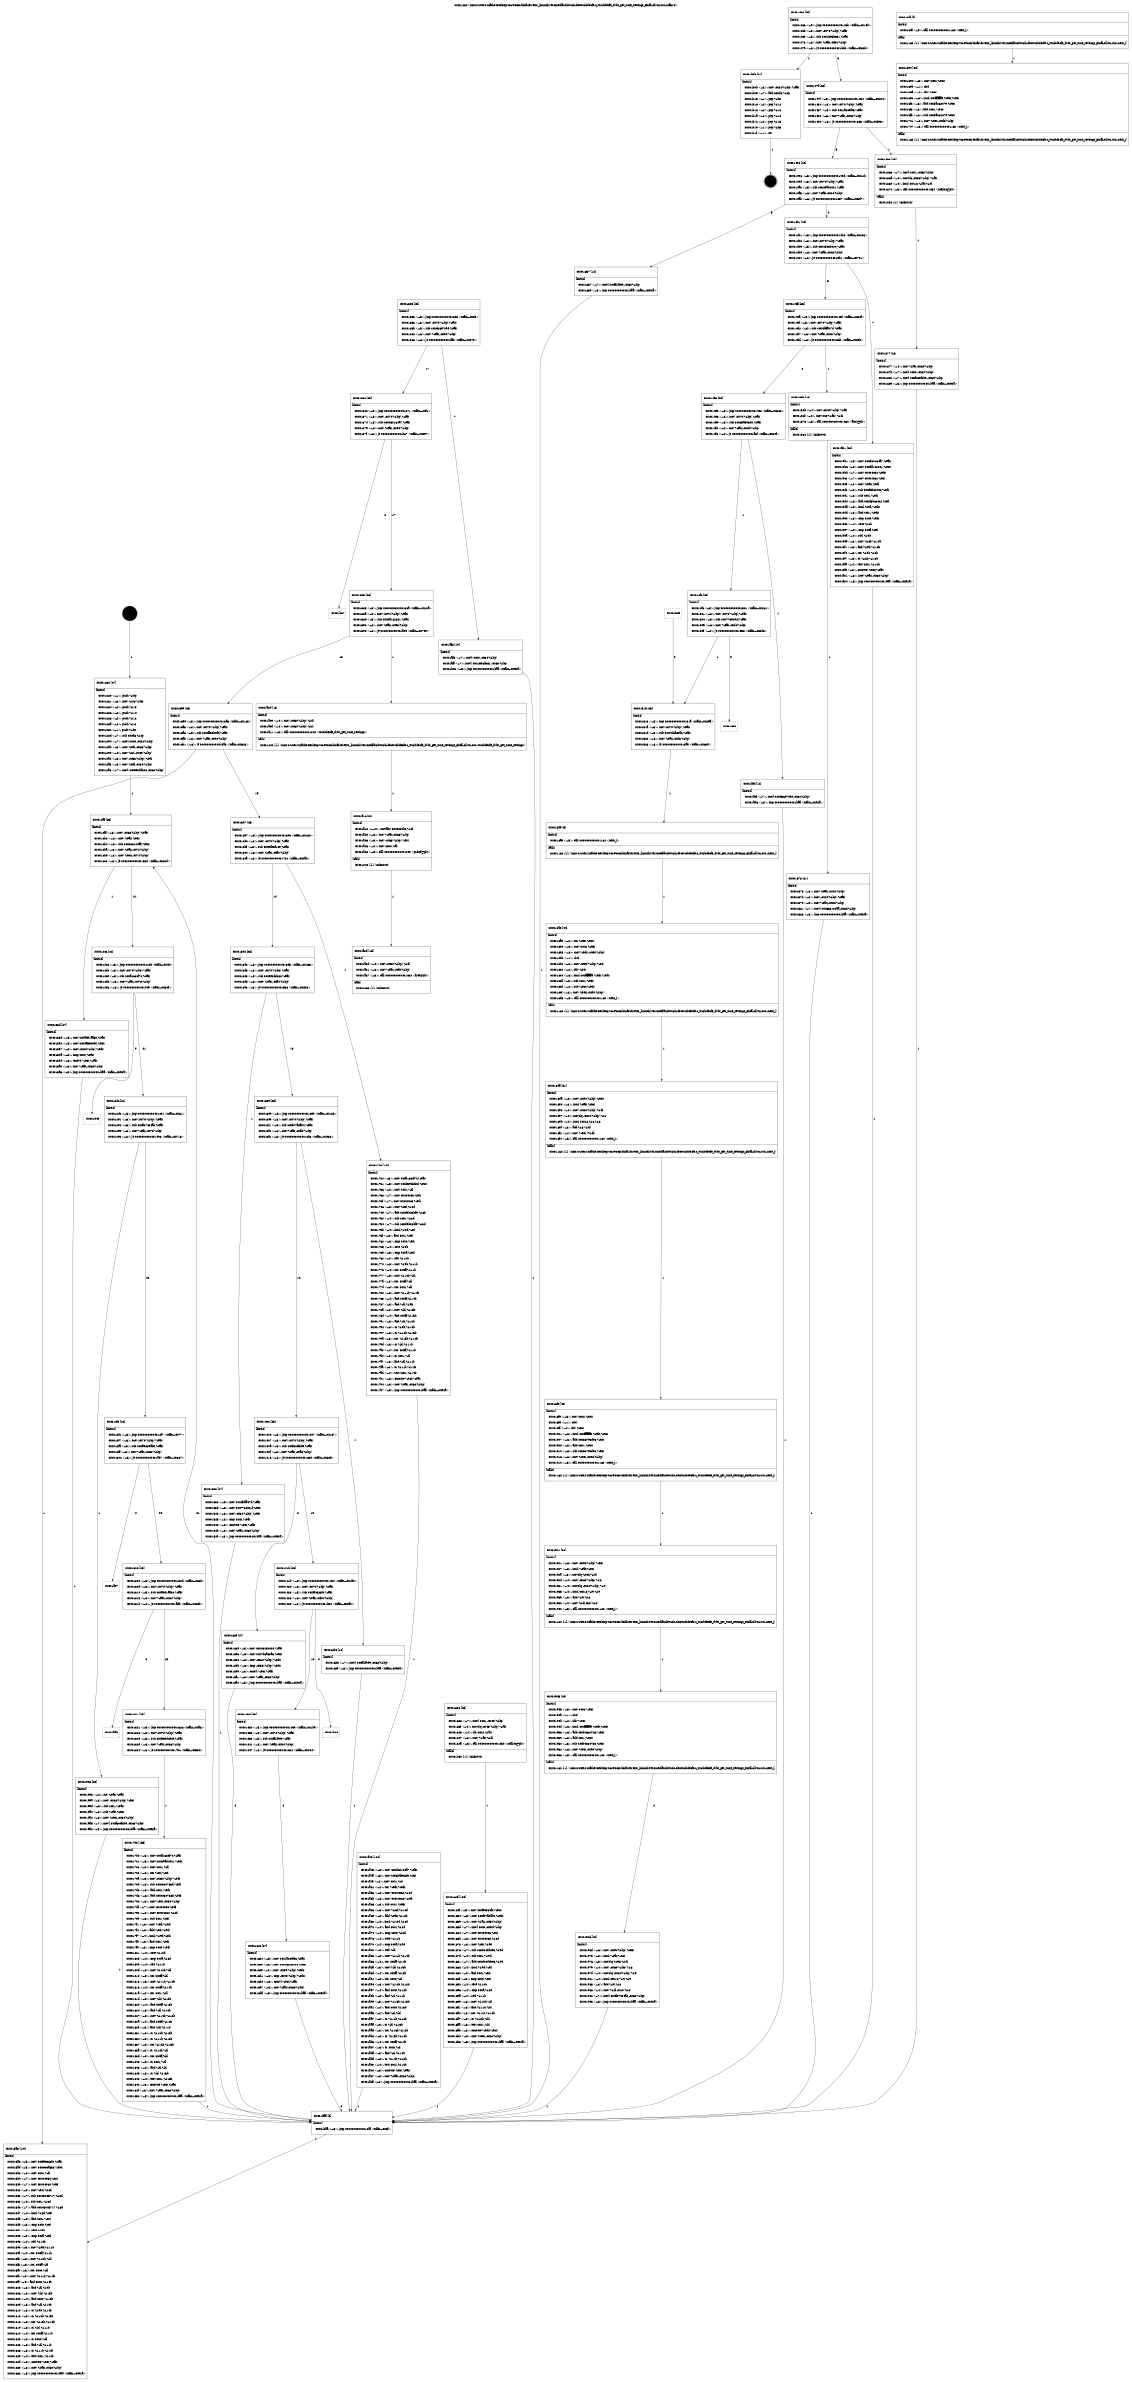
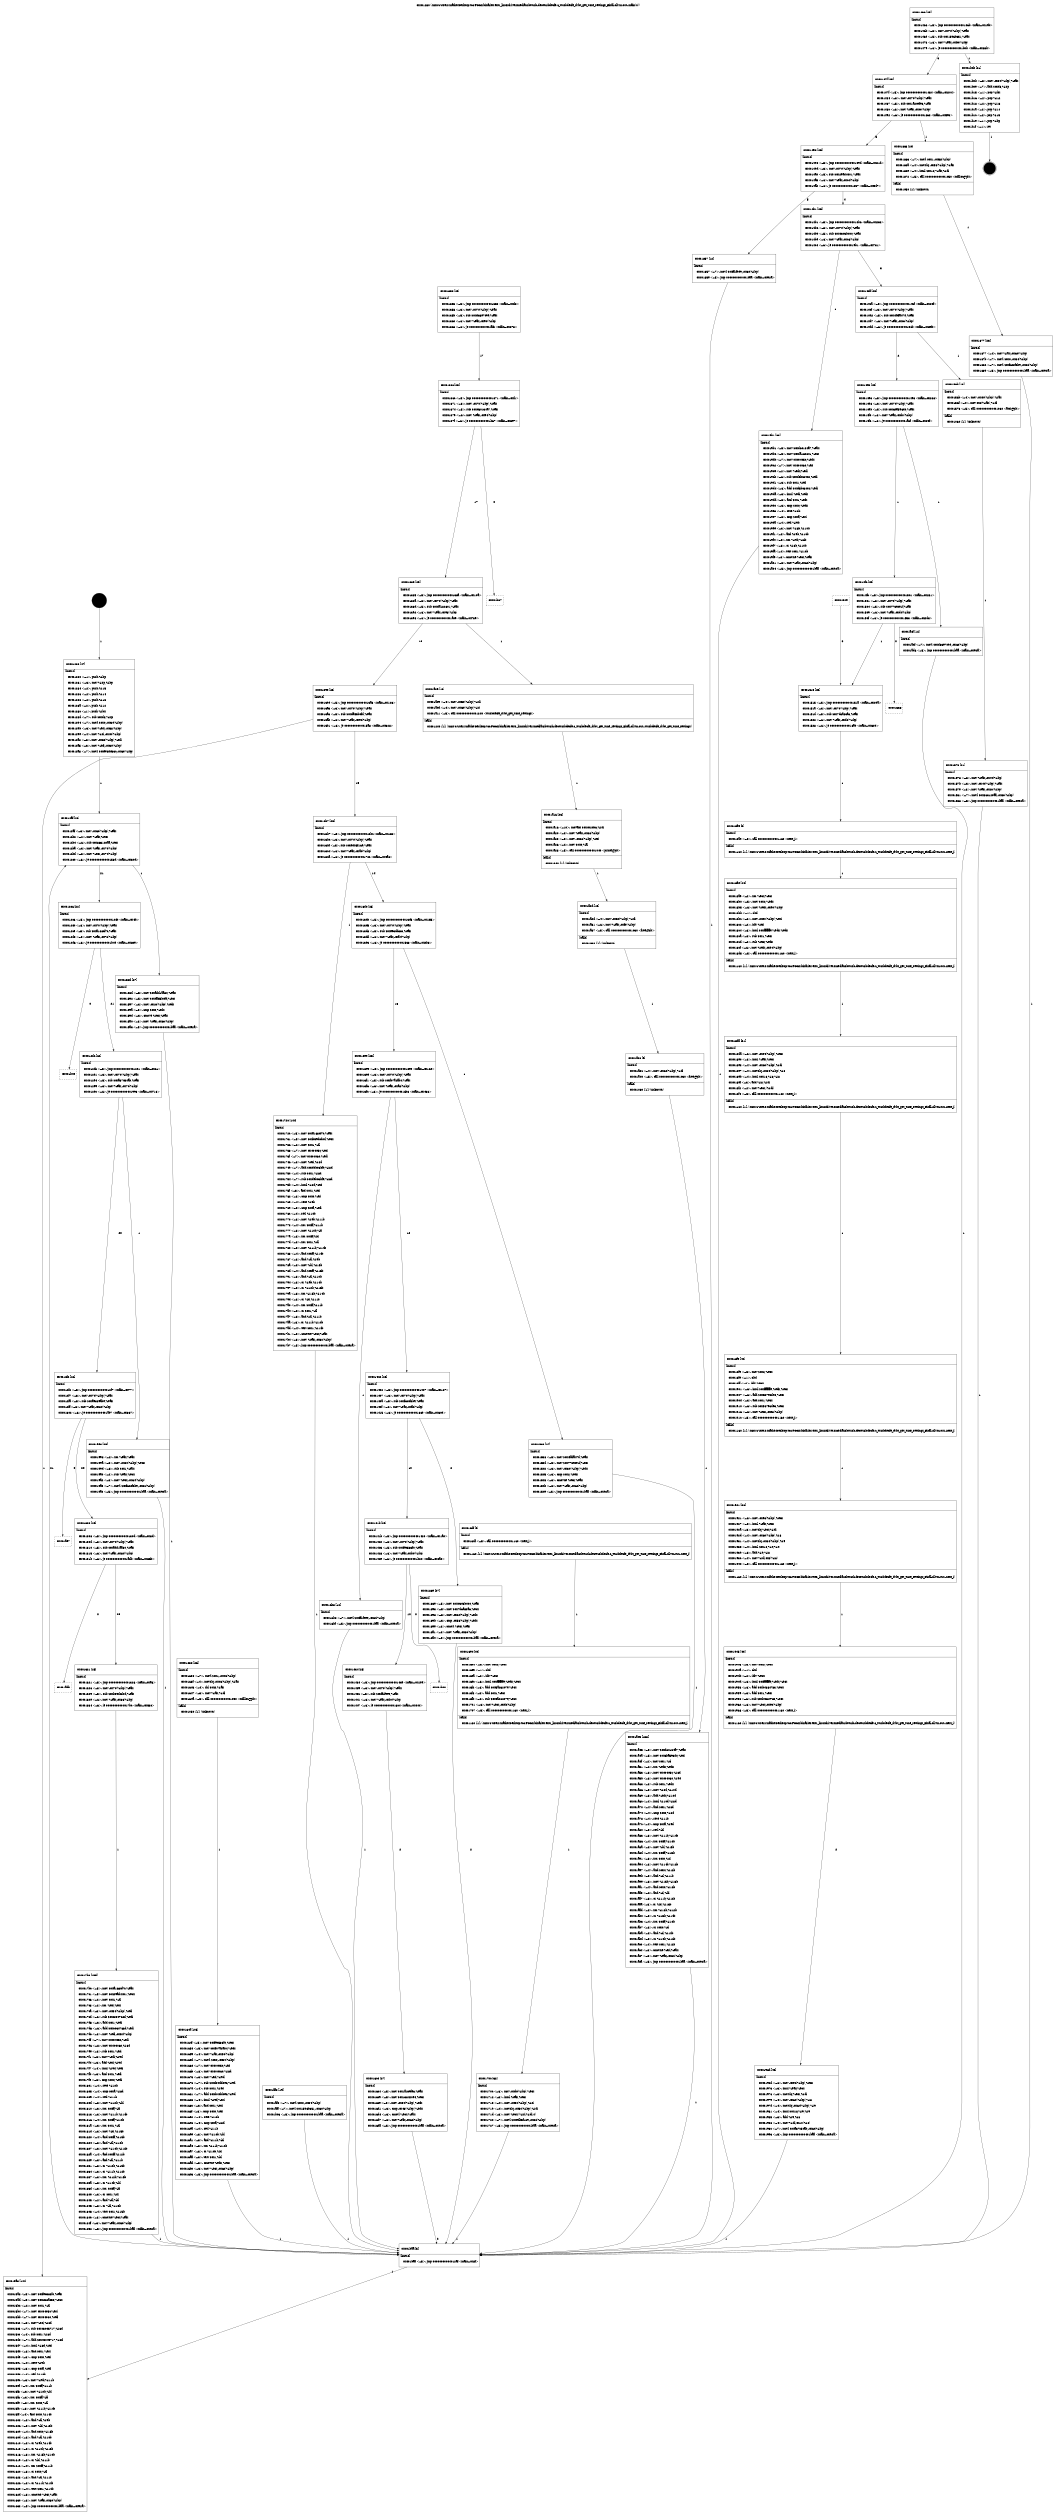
(460, 492) -> none
none -> (665, 1074)
none -> (518, 2103)
